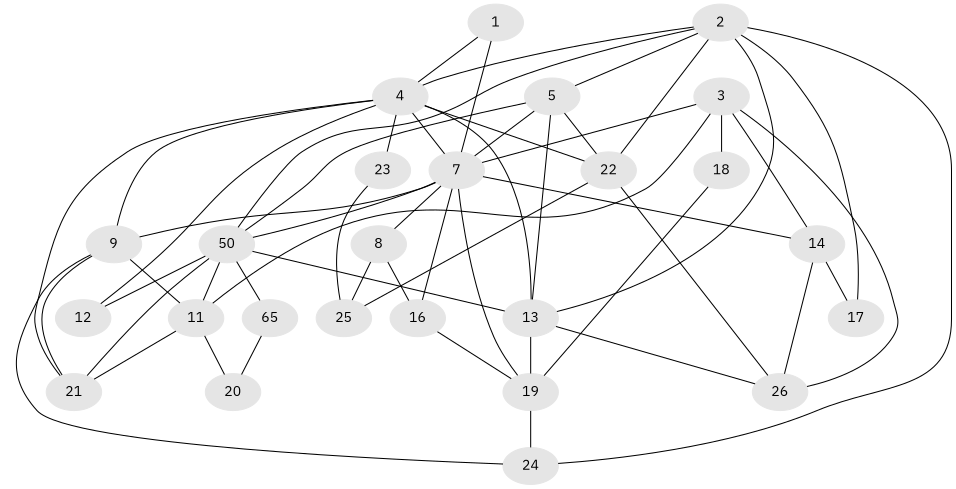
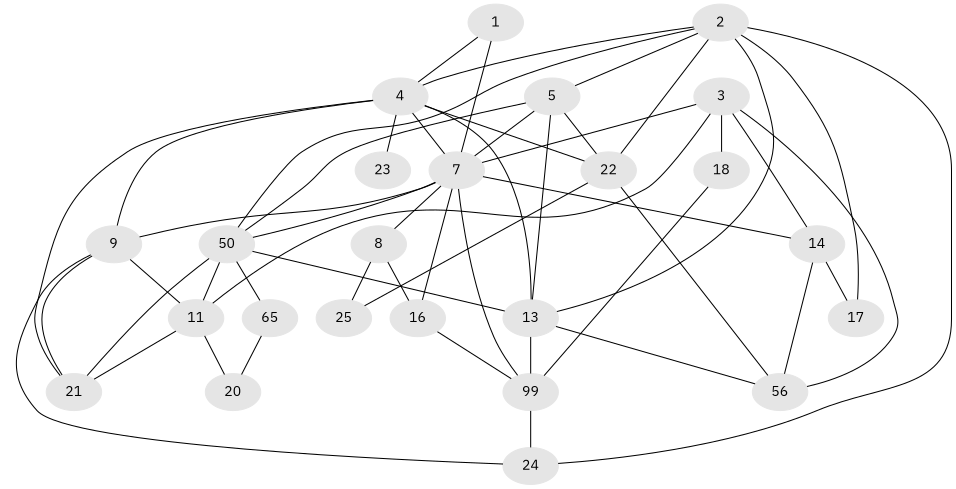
(339, 239) -> none
(83, 318) -> none
(531, 392) -> (531, 392)
(780, 392) -> (780, 392)
